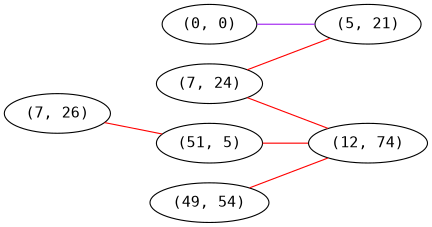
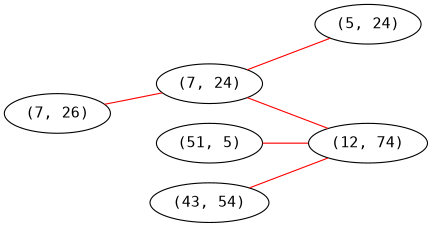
(209, 24) -> none
(368, 24) -> (368, 24)
(133, 128) -> (133, 99)
(209, 203) -> (209, 203)
